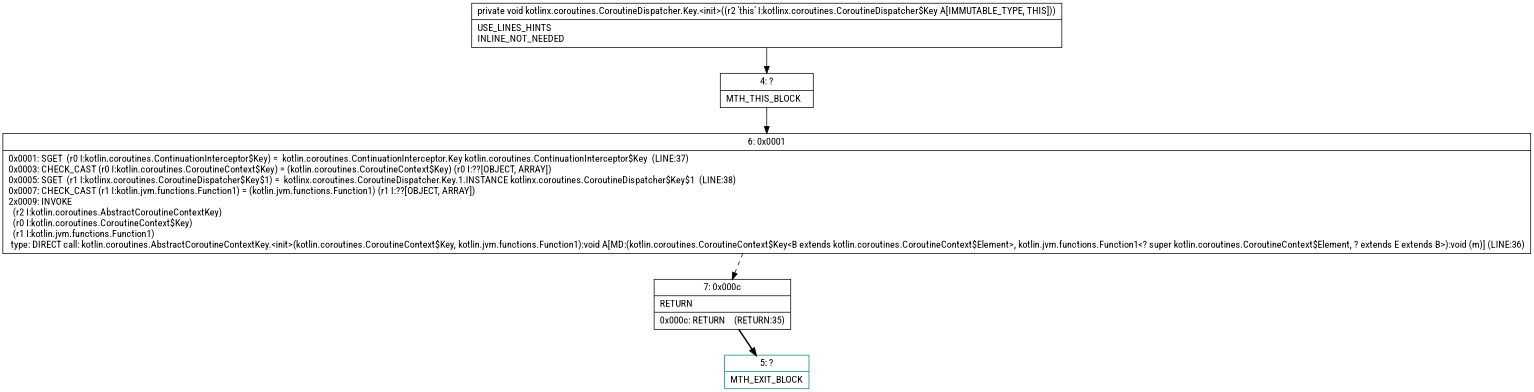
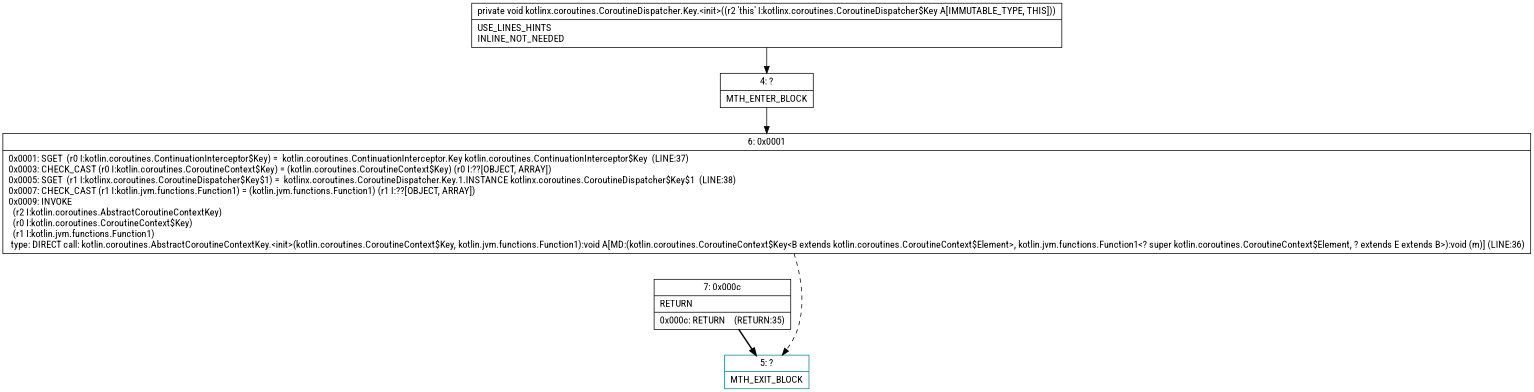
(764, 99) -> (767, 99)
(43, 202) -> (43, 202)
(739, 263) -> (802, 303)
